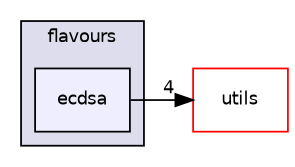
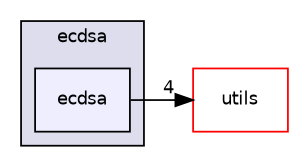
(83, 38) -> (83, 38)
